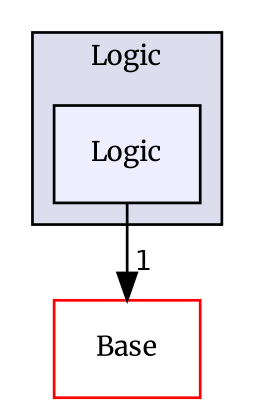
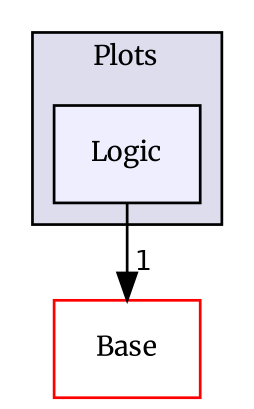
(127, 58) -> (127, 58)
